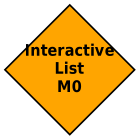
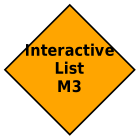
(70, 70) -> (70, 70)
